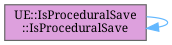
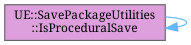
(75, 23) -> (85, 23)
